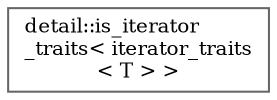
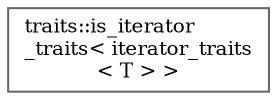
(139, 50) -> (139, 50)
